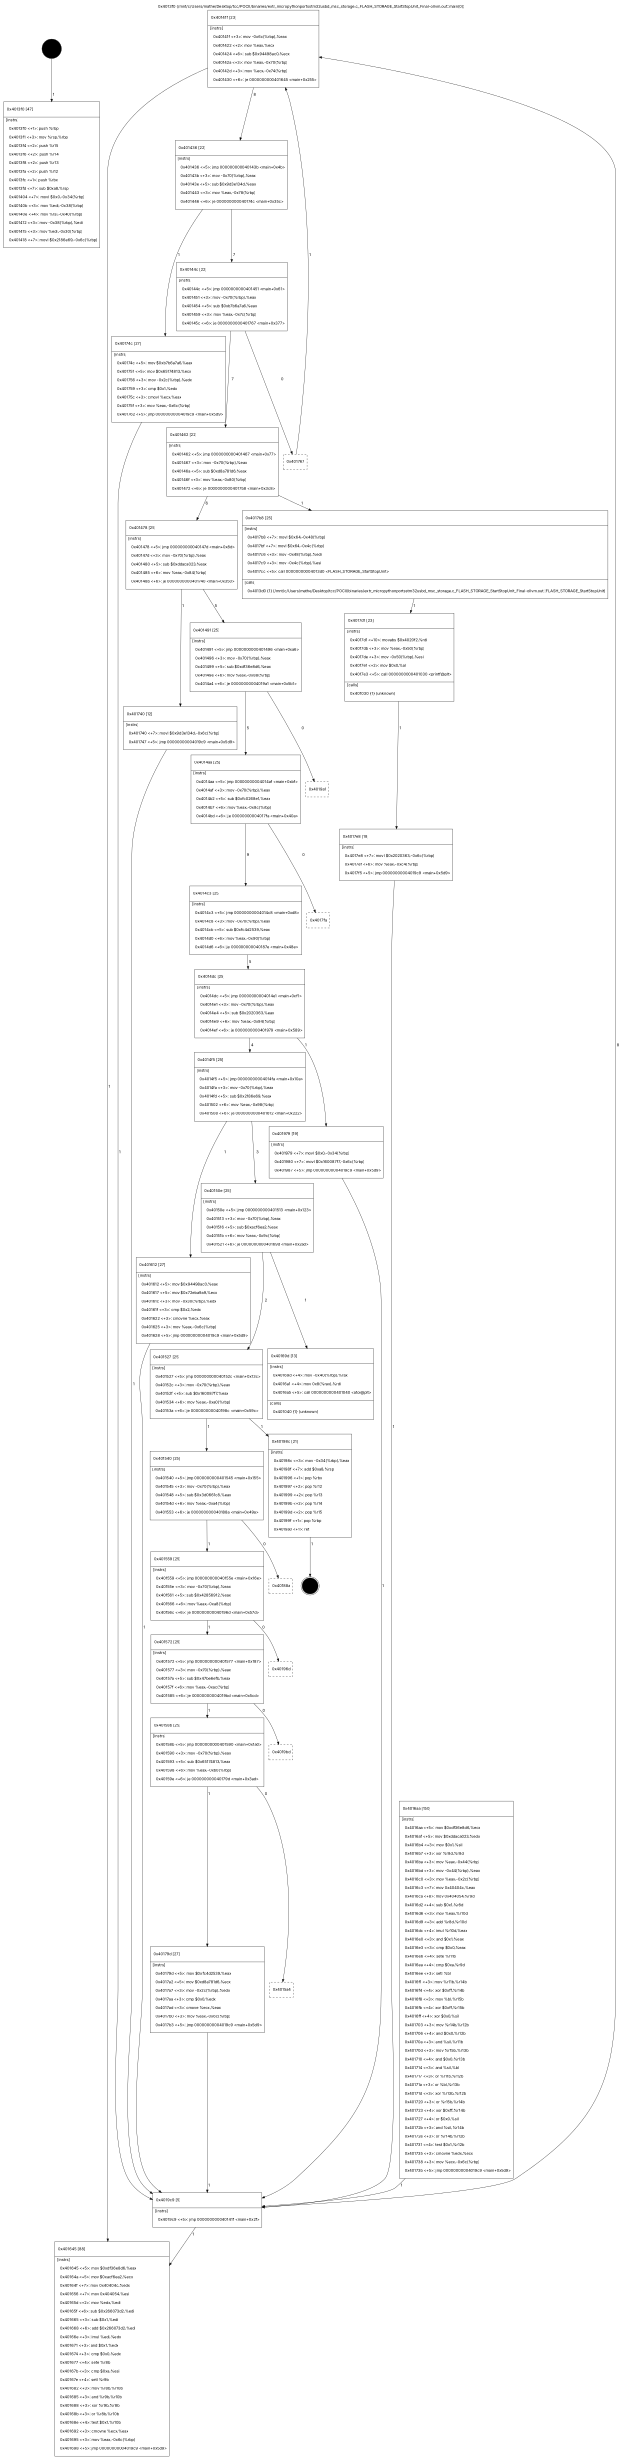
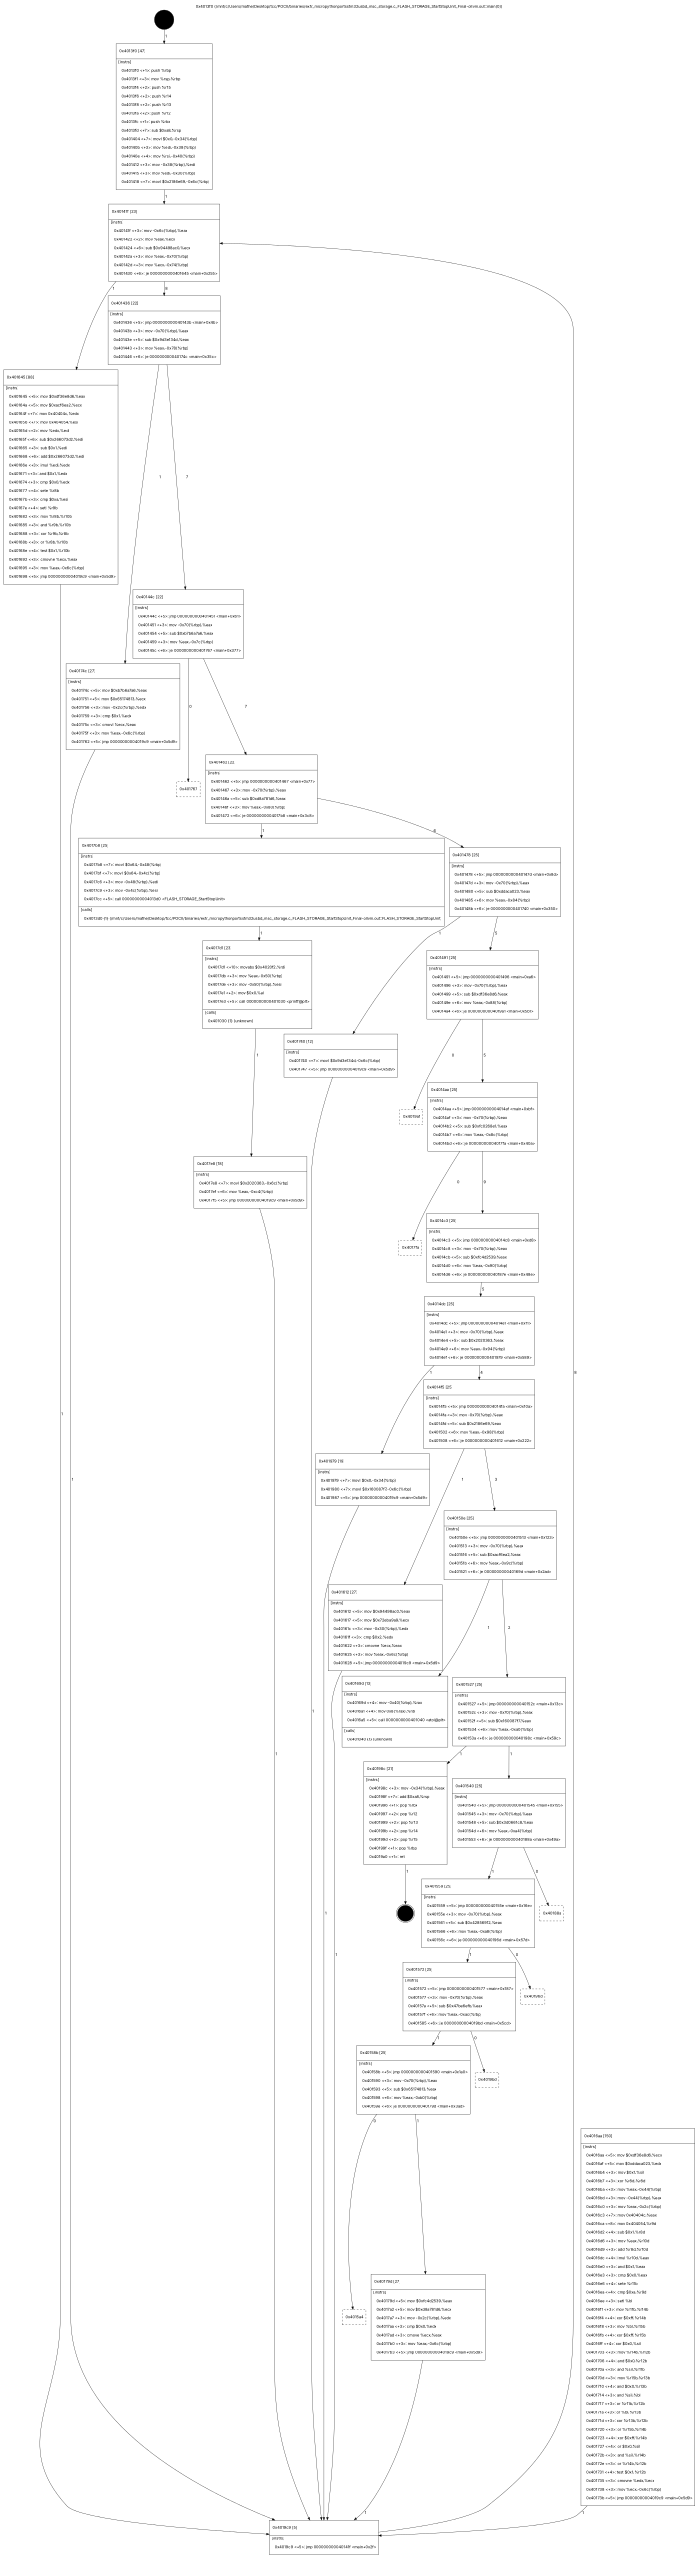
(308, 272) -> (164, 195)
(183, 2245) -> (60, 1651)
